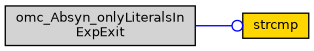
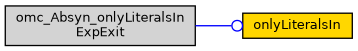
(276, 26) -> (298, 26)
